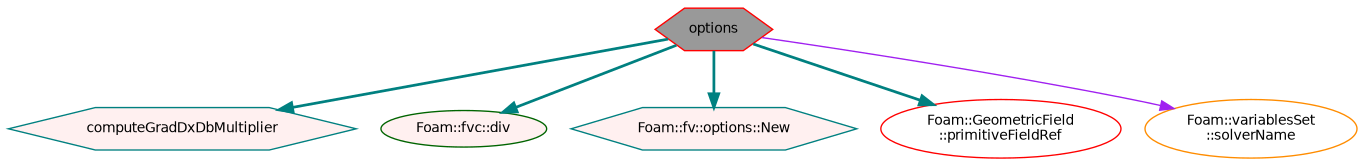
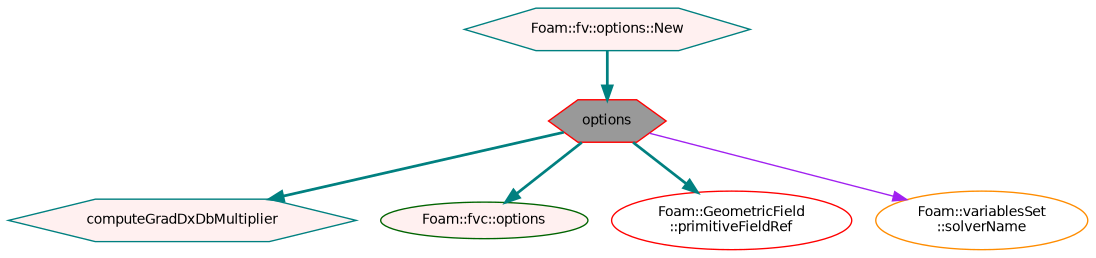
(714, 72) -> (607, 68)
(464, 129) -> (484, 220)
